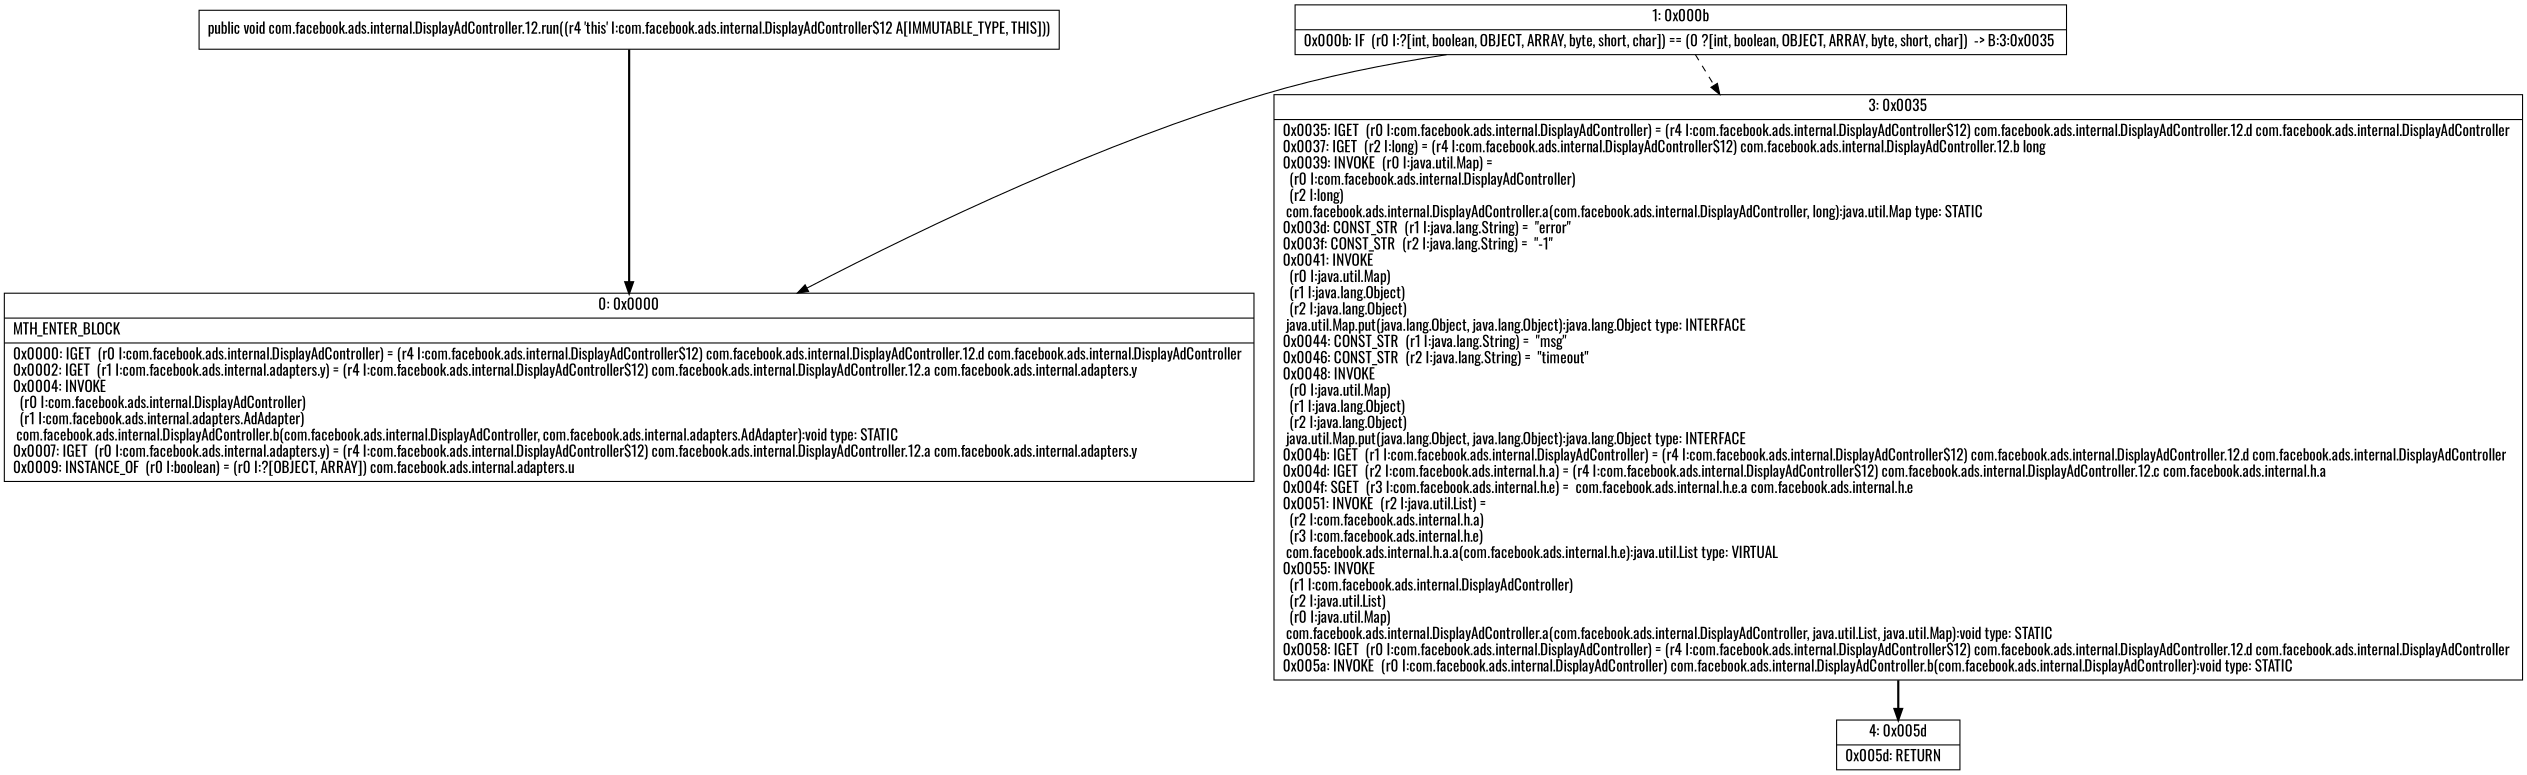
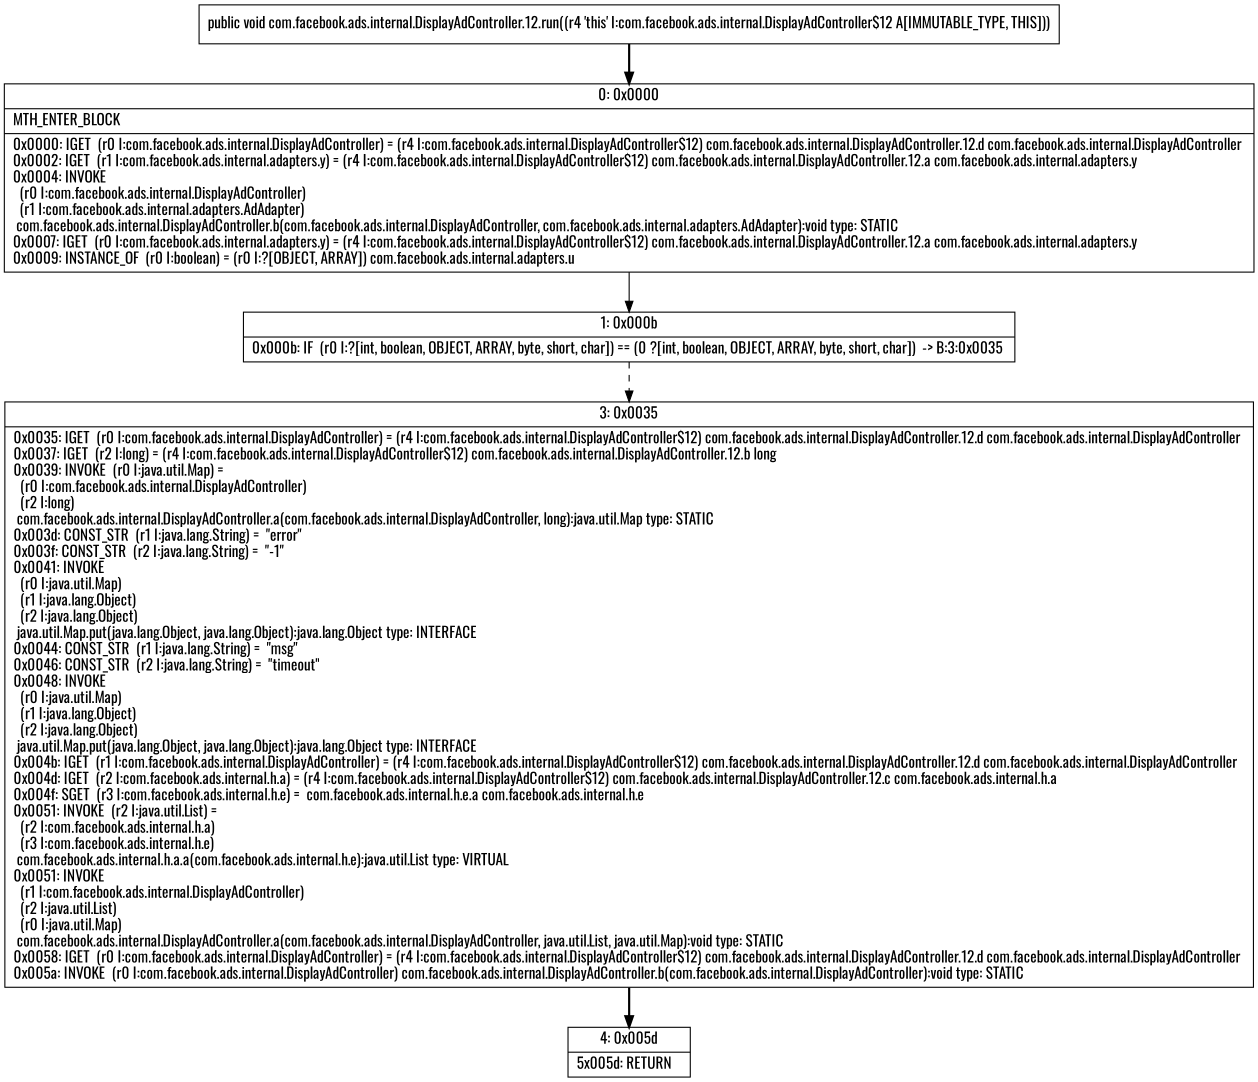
(1118, 145) -> (629, 287)
(1332, 570) -> (63, 877)
(1898, 757) -> (629, 1064)
